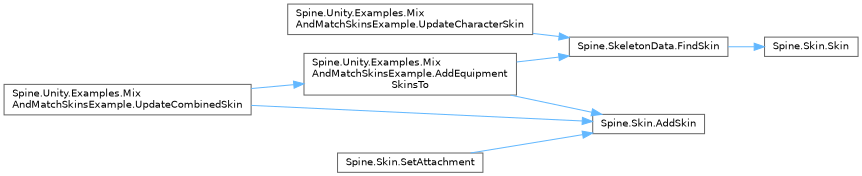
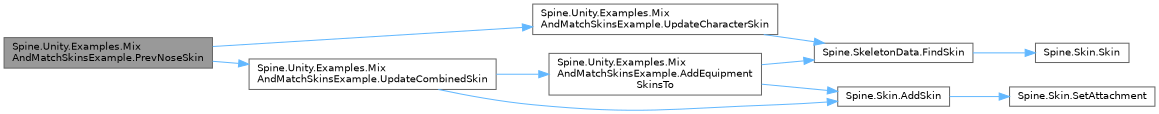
none -> (108, 53)
(527, 144) -> (974, 97)
